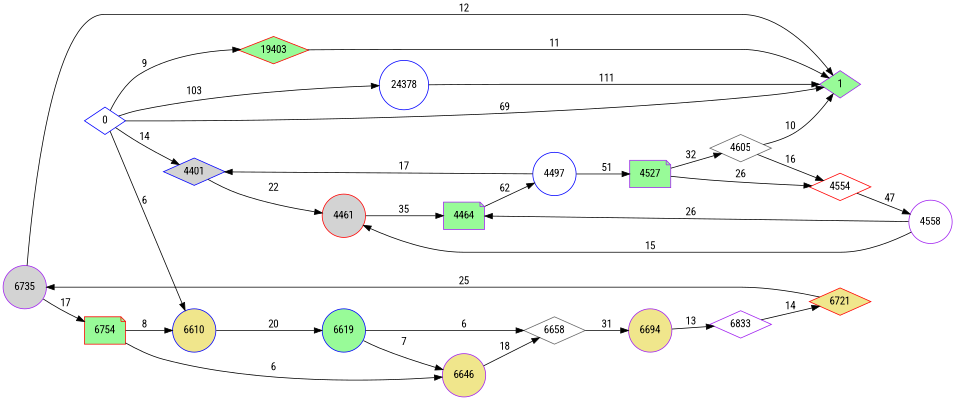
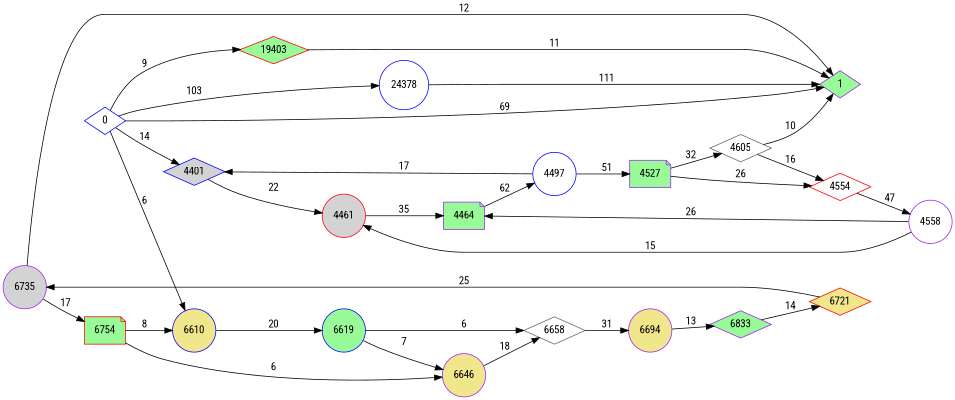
(741, 324) -> (741, 324)
